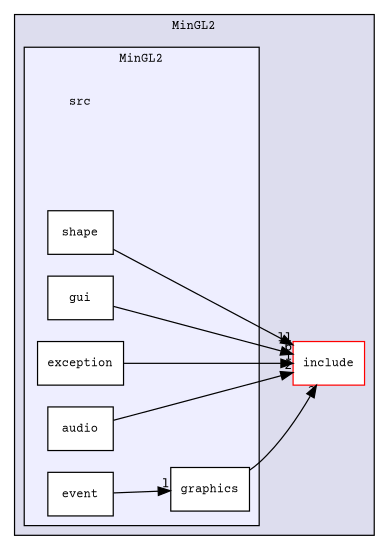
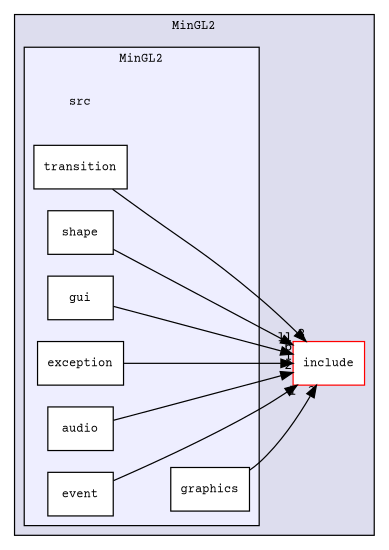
none -> (81, 167)
(136, 492) -> (202, 440)
